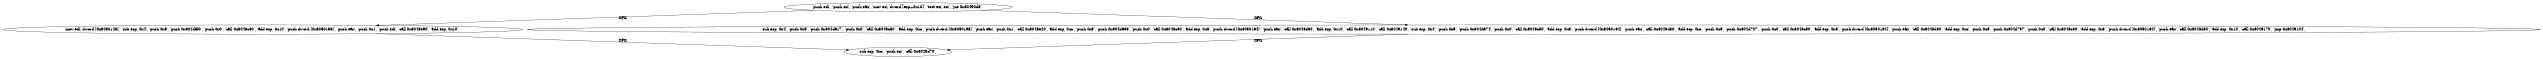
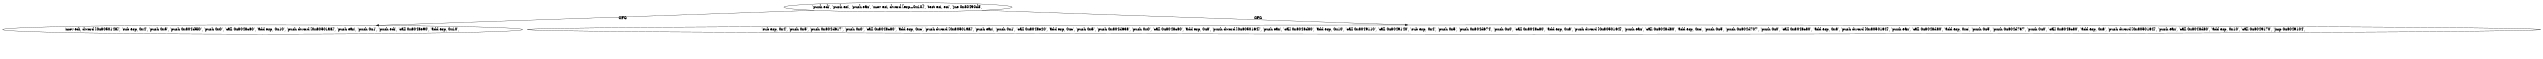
(898, 52) -> none
